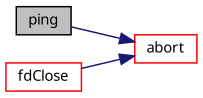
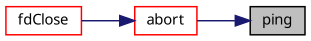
(96, 33) -> (216, 21)
